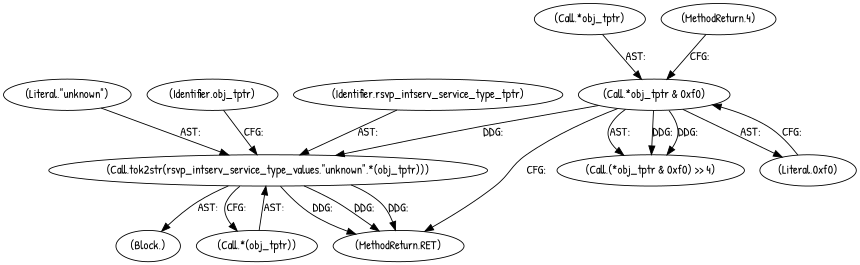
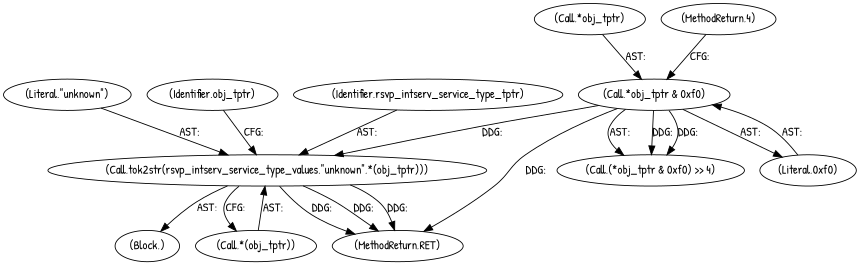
(793, 133) -> (794, 133)
(538, 170) -> (537, 170)
